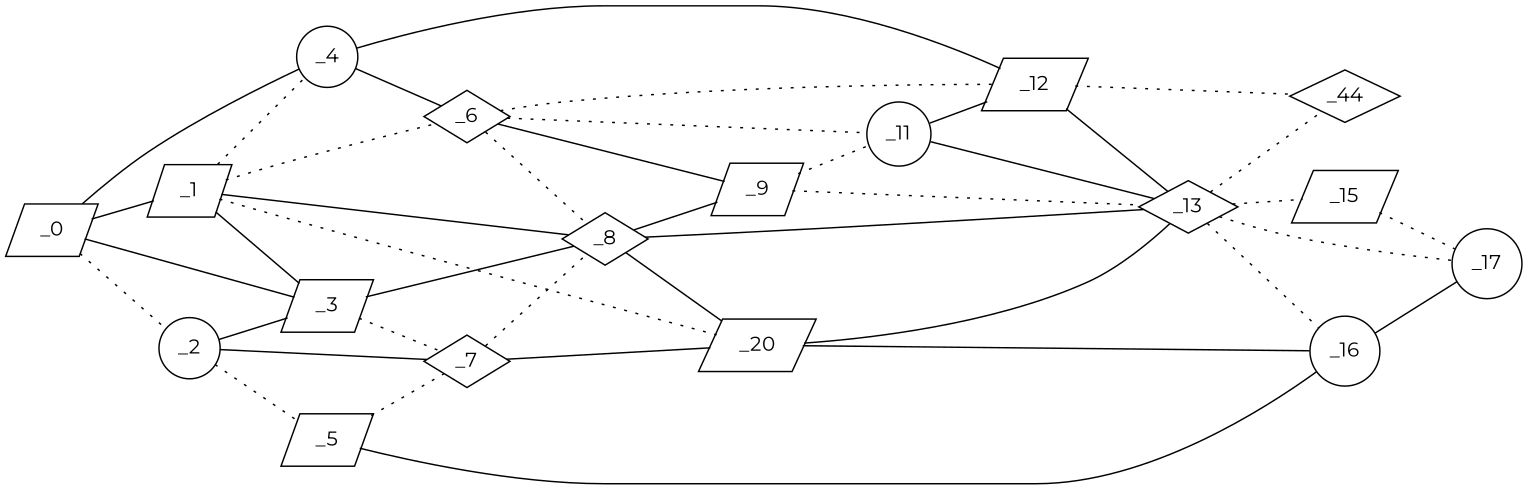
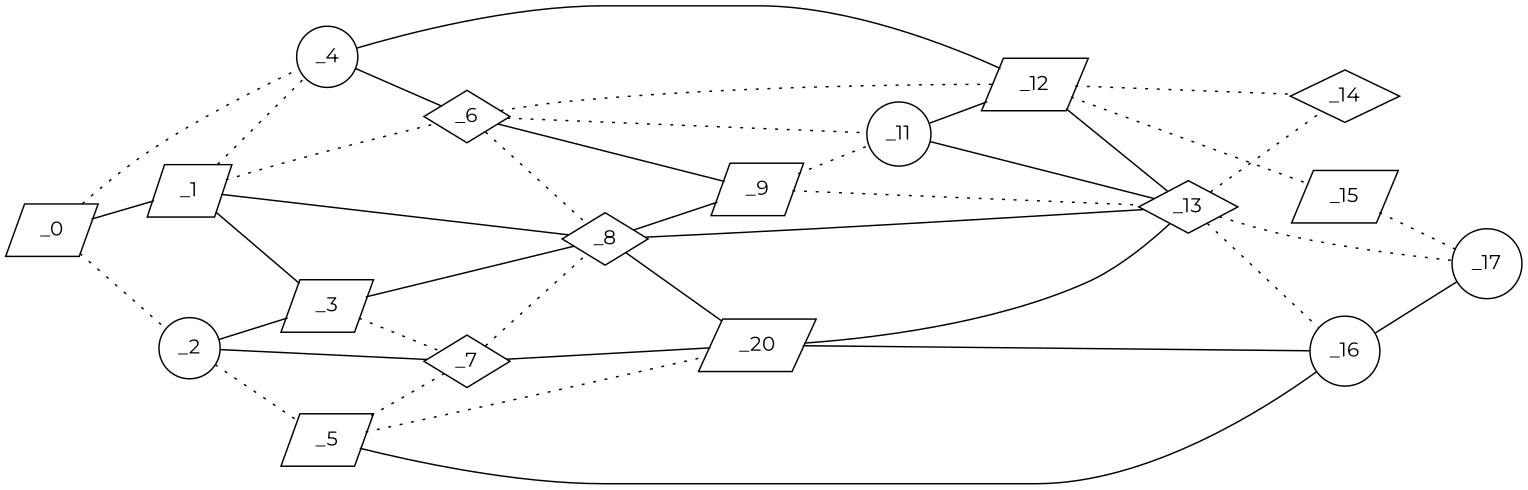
(1345, 96) -> (1345, 96)
(186, 128) -> (186, 128)
(1268, 202) -> (1190, 141)
(455, 265) -> (536, 395)
(190, 268) -> none
